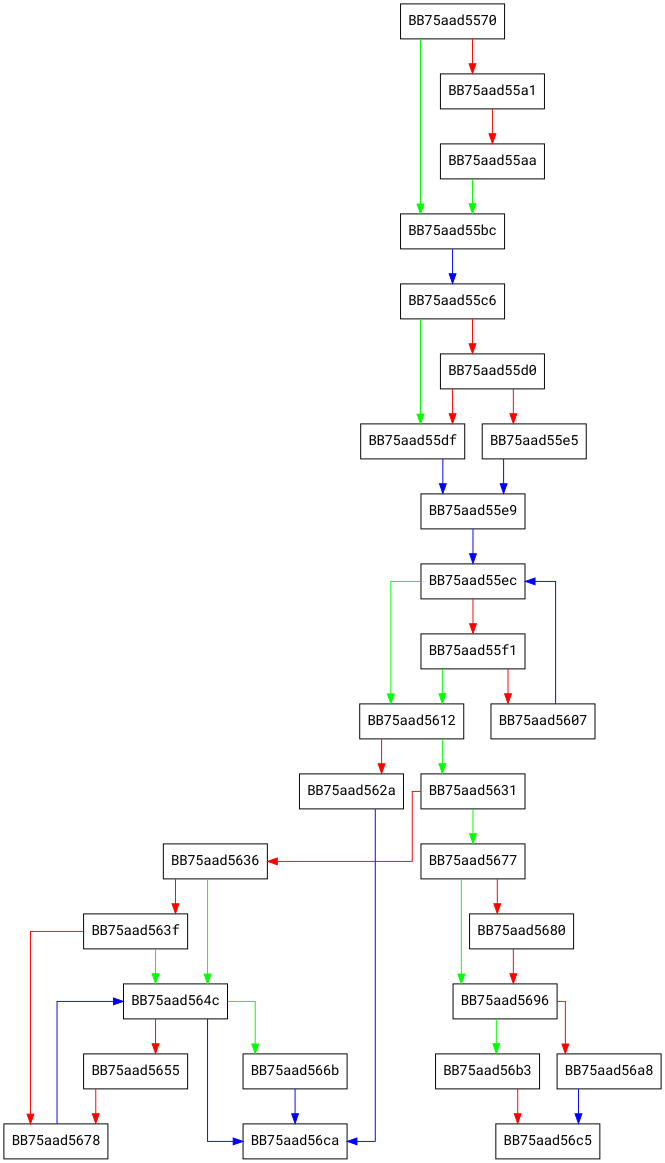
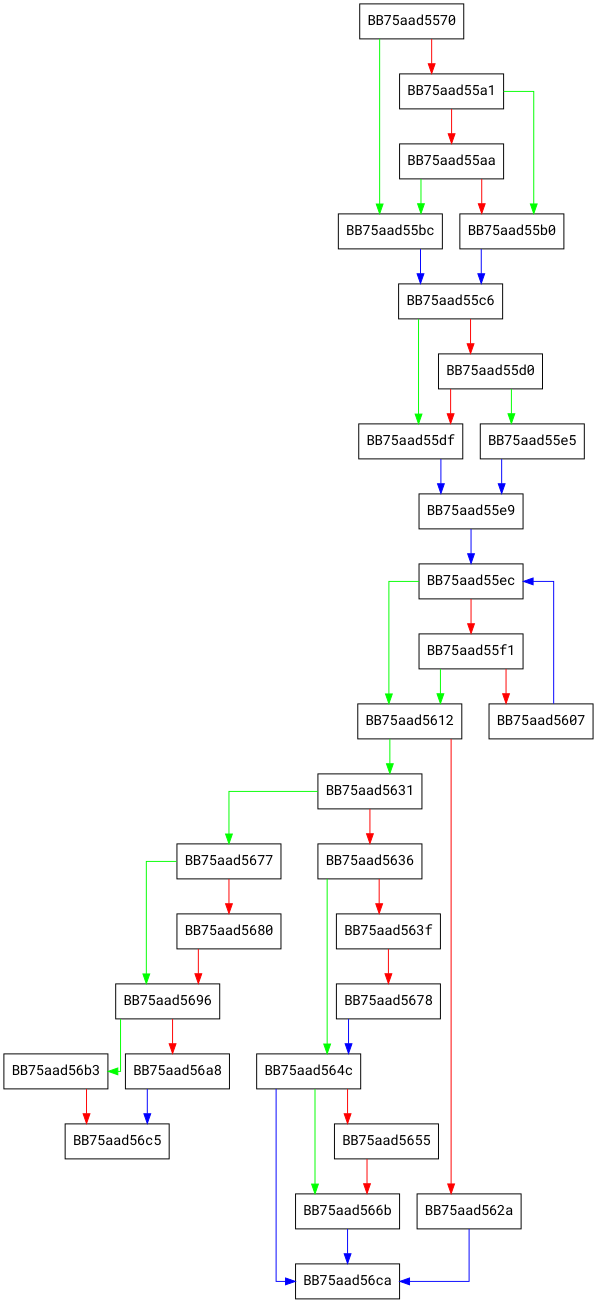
none -> (512, 231)
(513, 401) -> (511, 401)
(156, 961) -> none
(96, 1101) -> (367, 1171)
